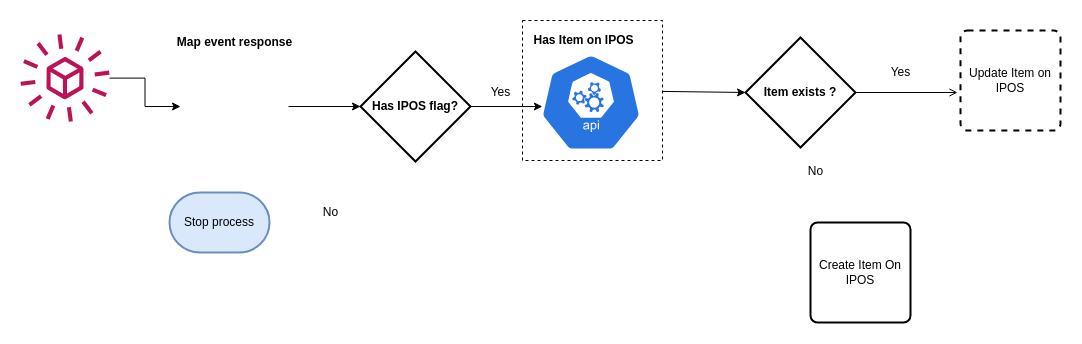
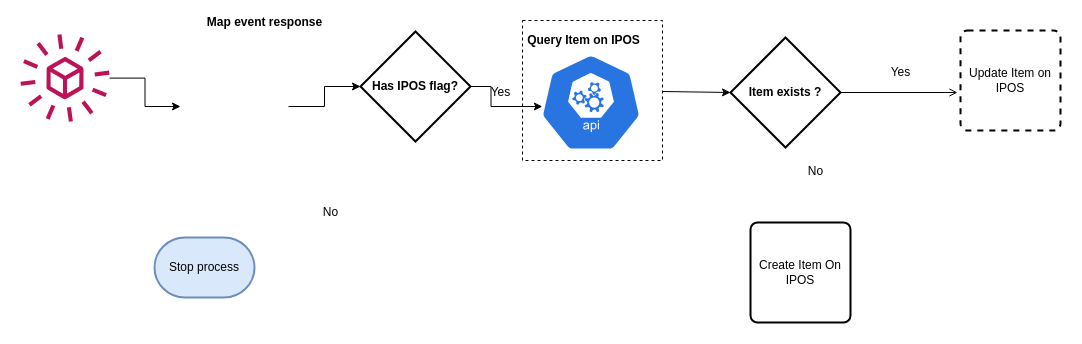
(584, 41) -> (584, 41)
(235, 43) -> (265, 23)
(801, 93) -> (786, 93)
(416, 107) -> (416, 87)
(220, 223) -> (205, 268)
(861, 273) -> (801, 273)
